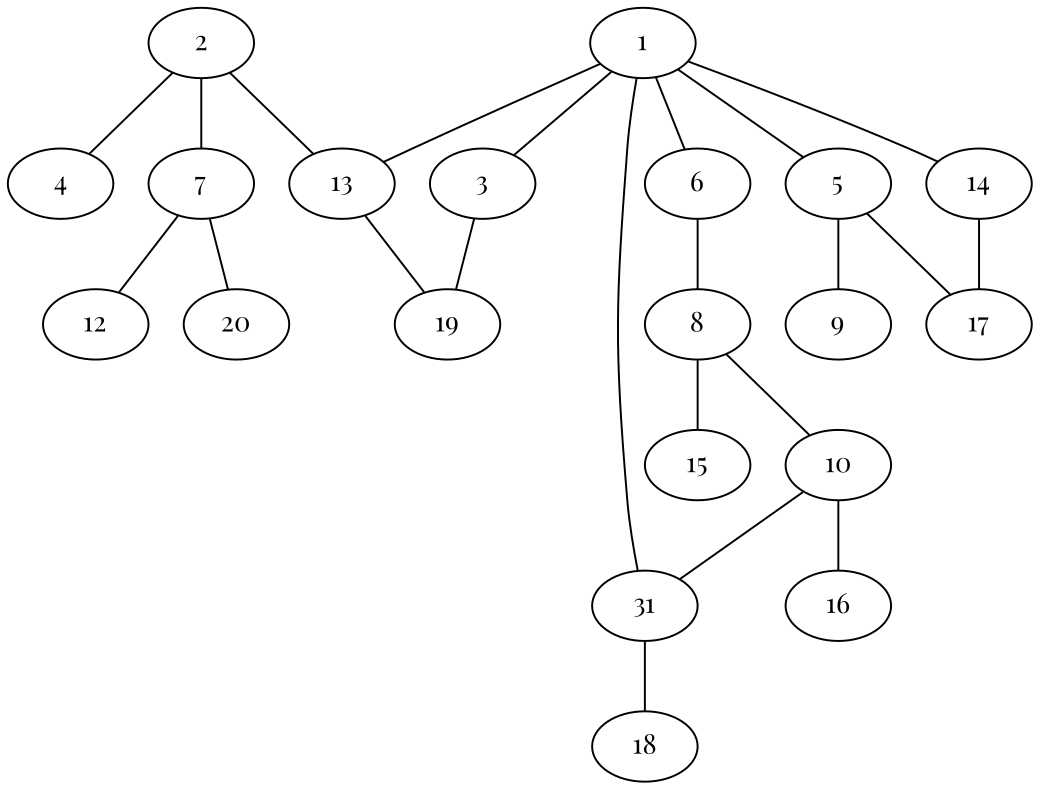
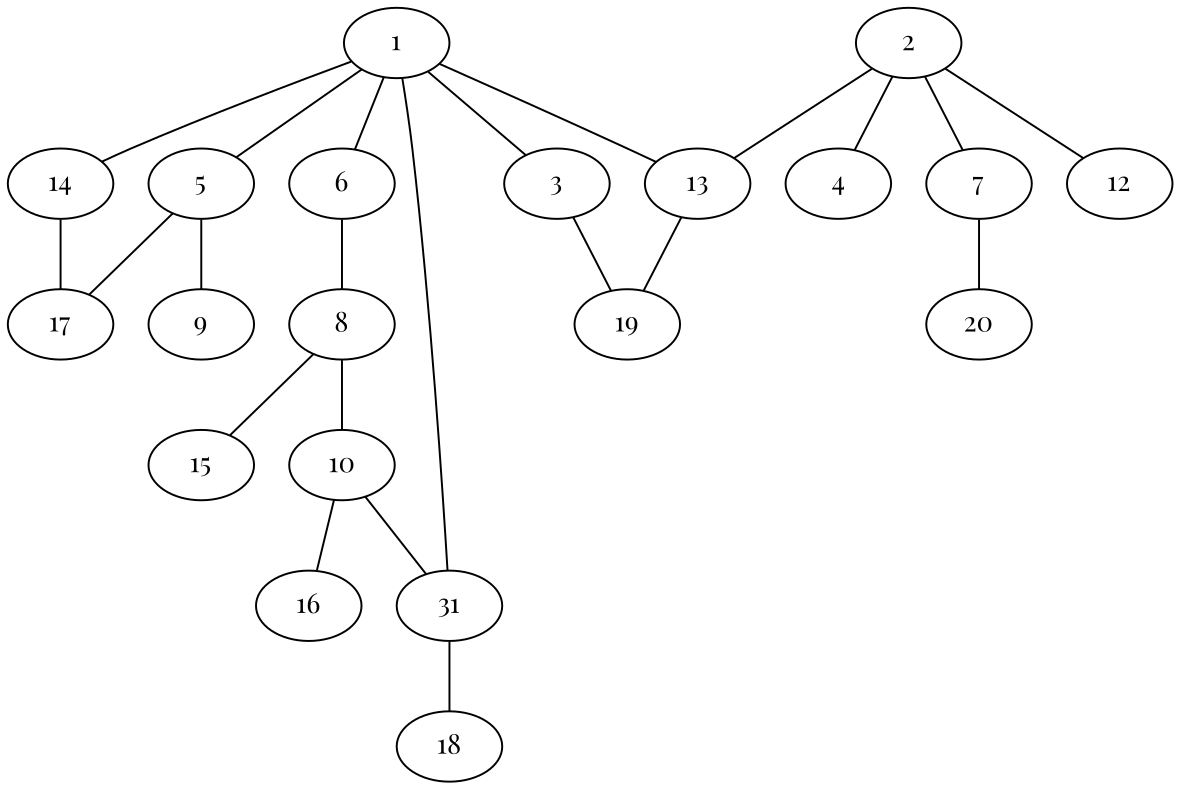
(148, 254) -> (1014, 113)
